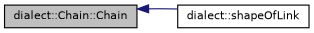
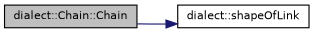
(163, 9) -> (152, 24)
